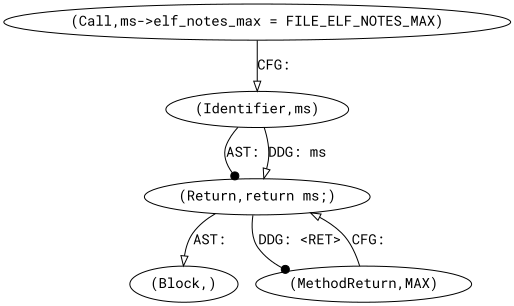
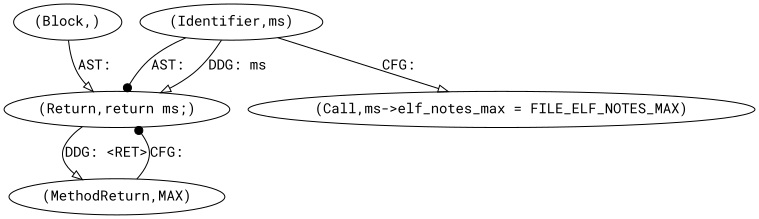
(257, 61) -> (358, 63)
(195, 231) -> (74, 64)
(345, 237) -> (149, 157)
(257, 247) -> (64, 148)
